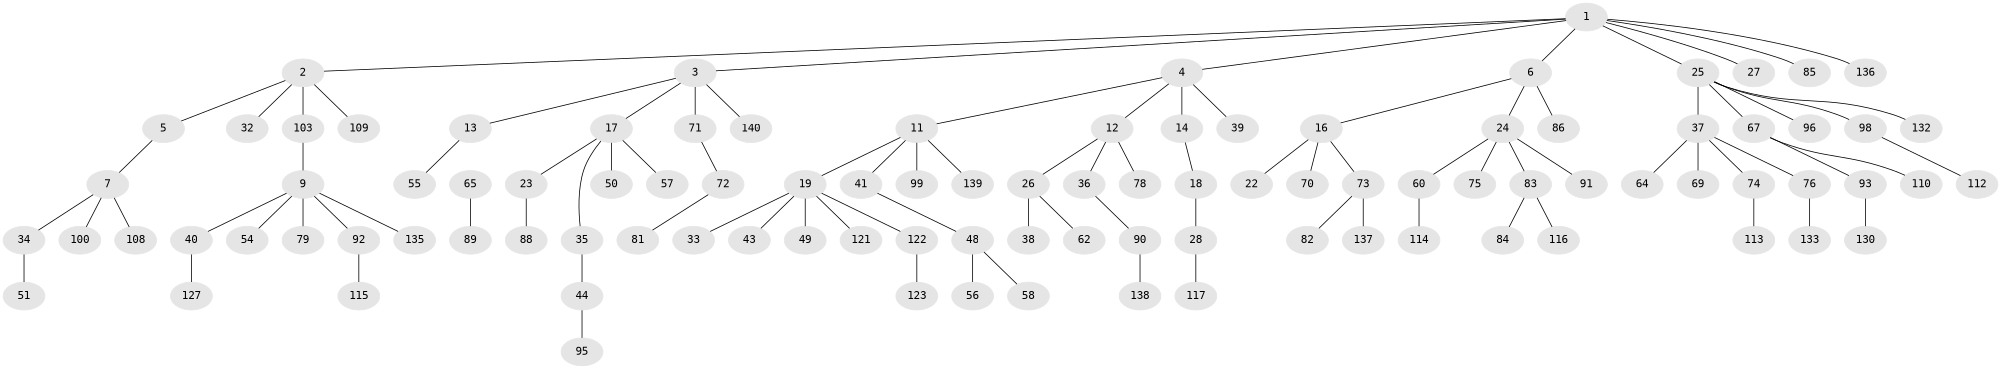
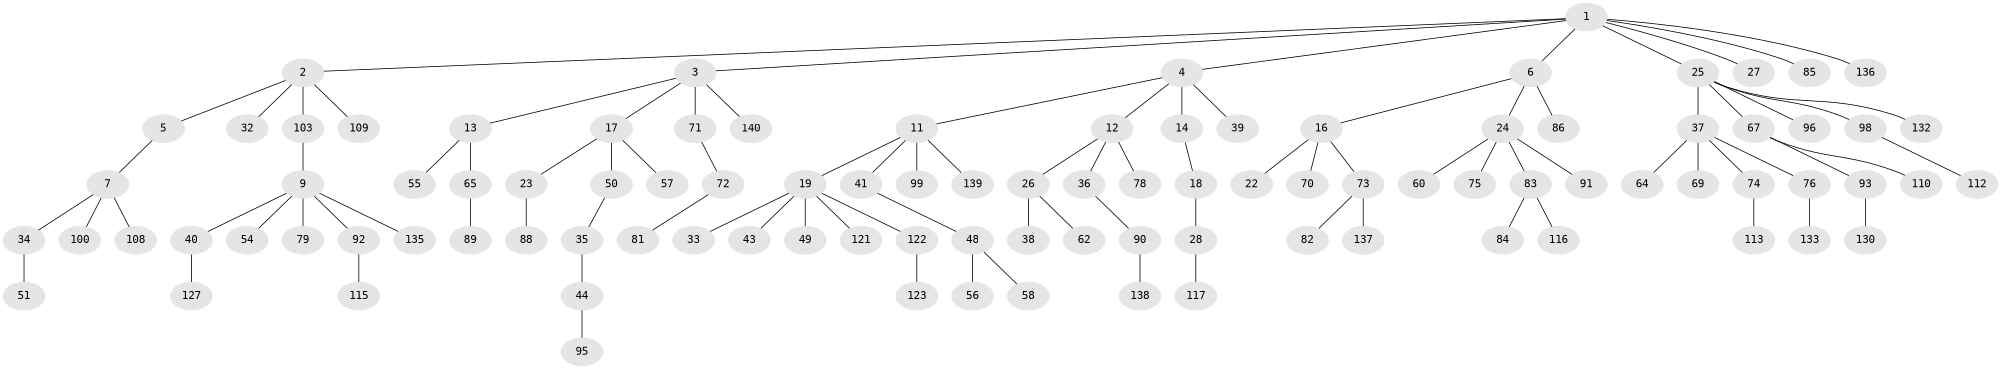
none -> (470, 157)
(581, 181) -> (597, 212)
(1419, 240) -> none
